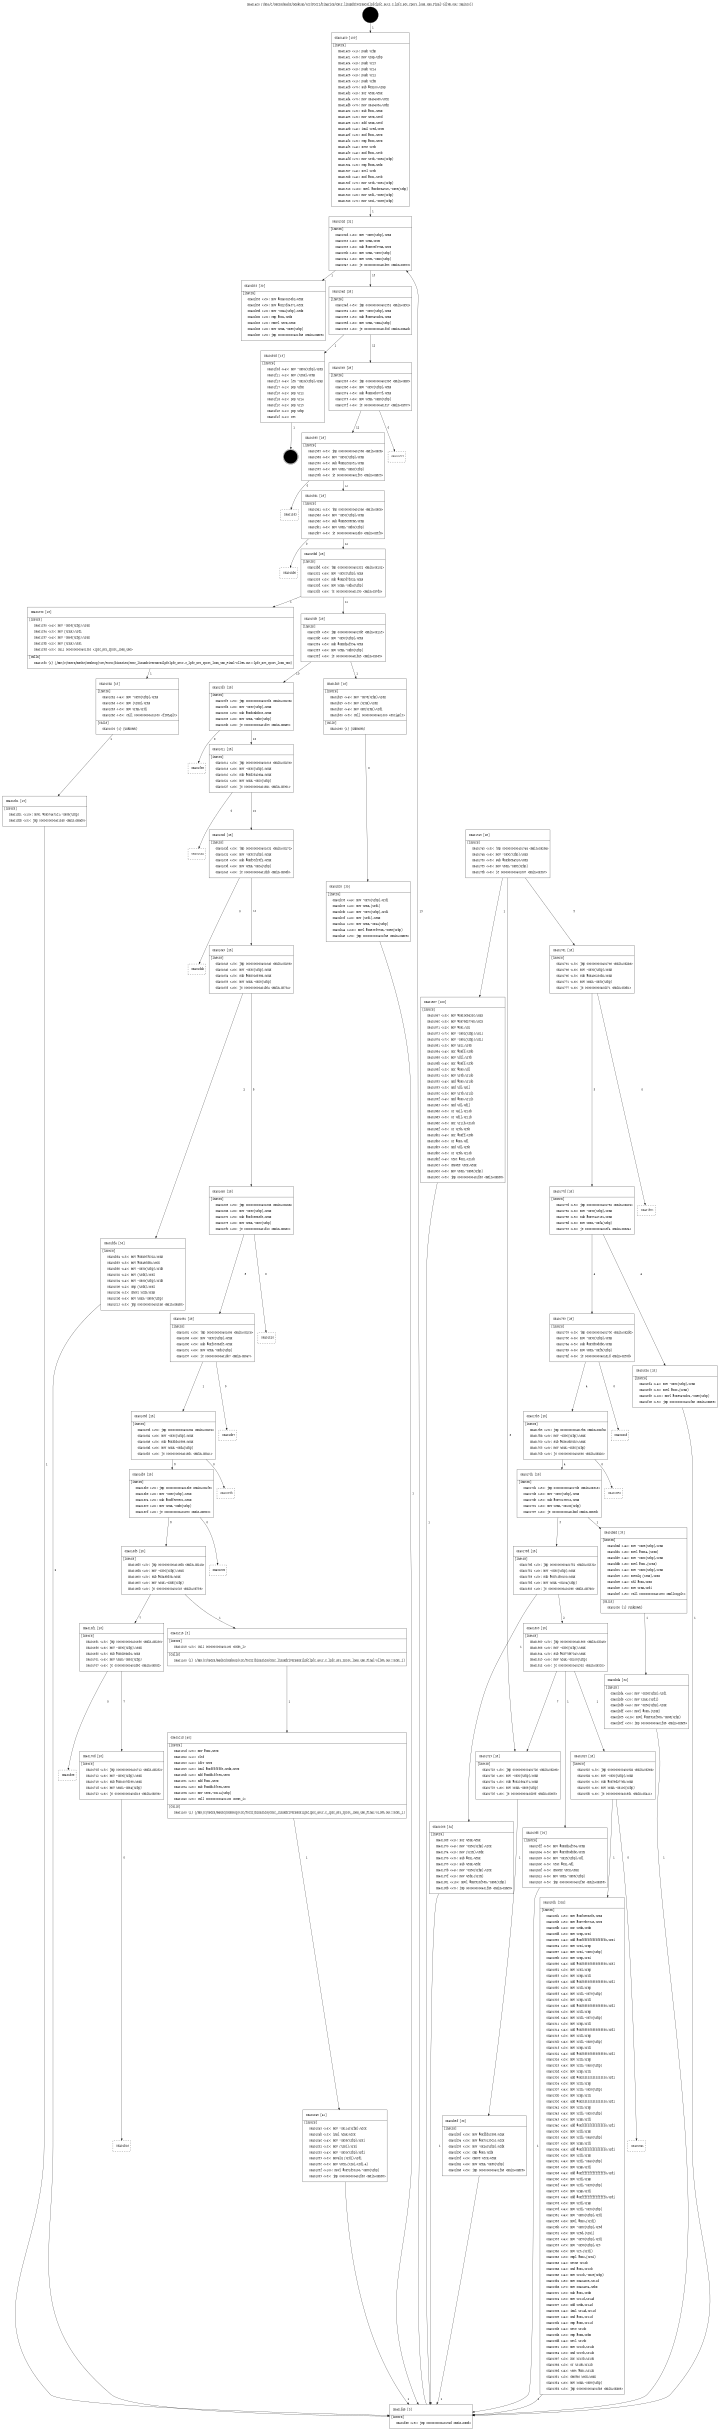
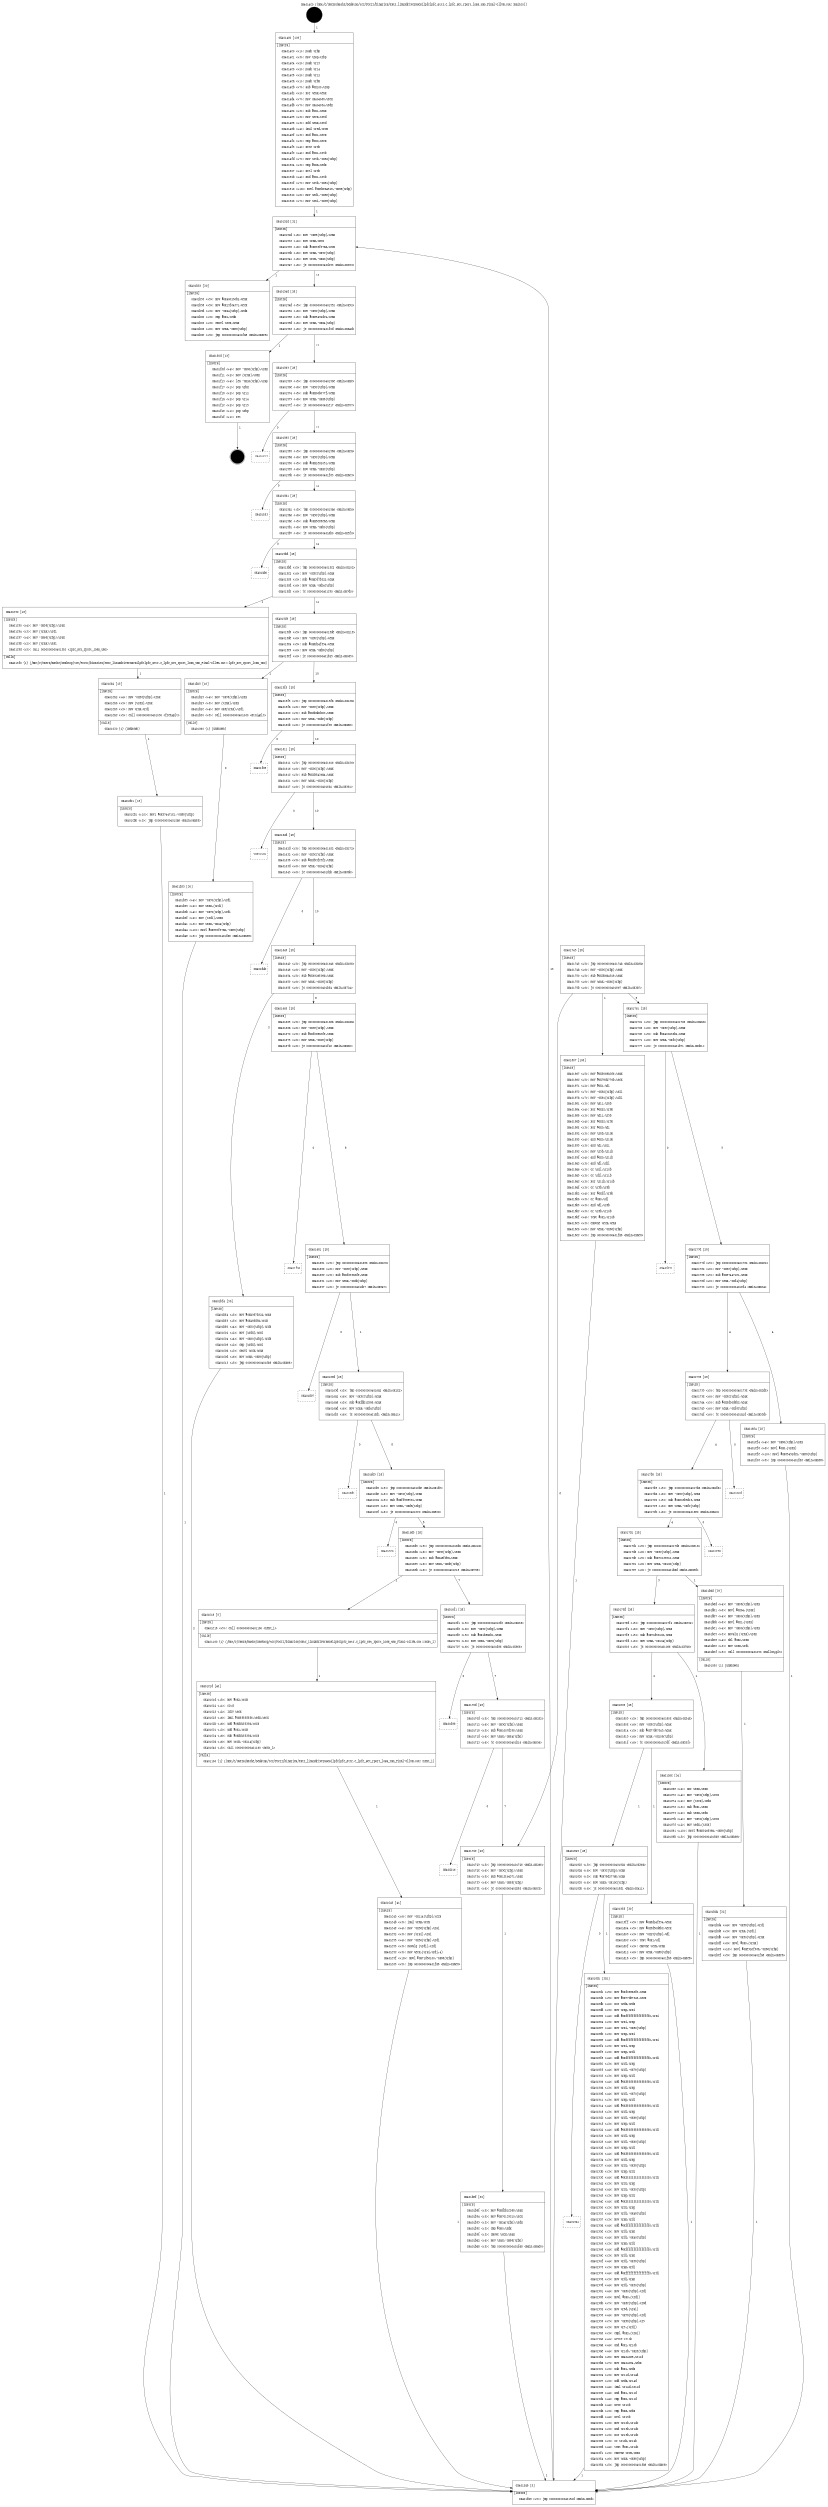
(542, 1710) -> (503, 1796)
